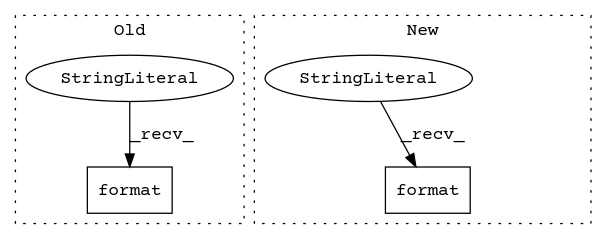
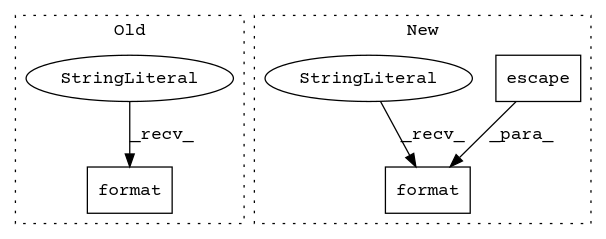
none -> (538, 78)
